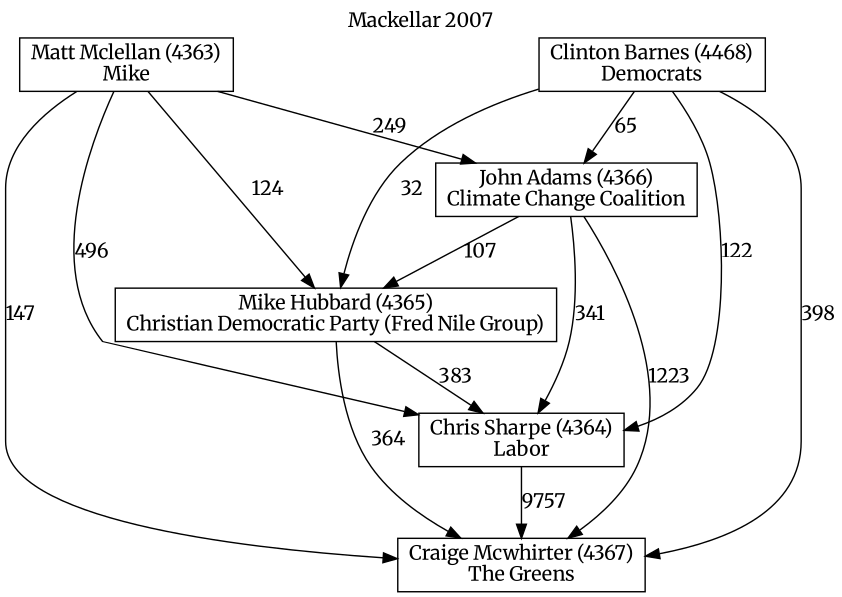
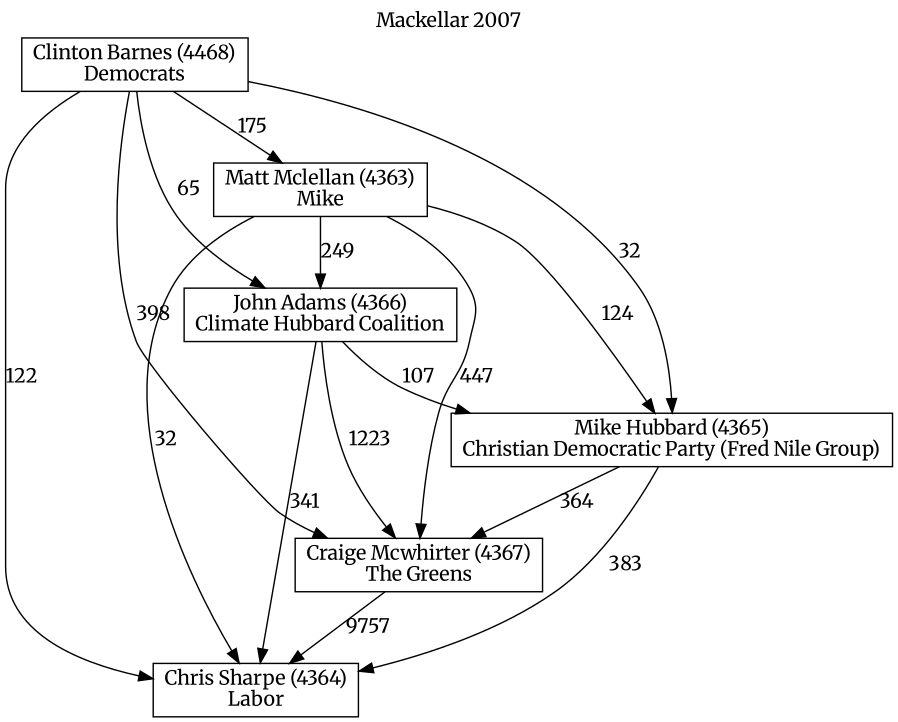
none -> (222, 123)
(566, 190) -> (320, 315)
(92, 252) -> (166, 440)
(21, 315) -> (477, 377)
(521, 495) -> (343, 623)
